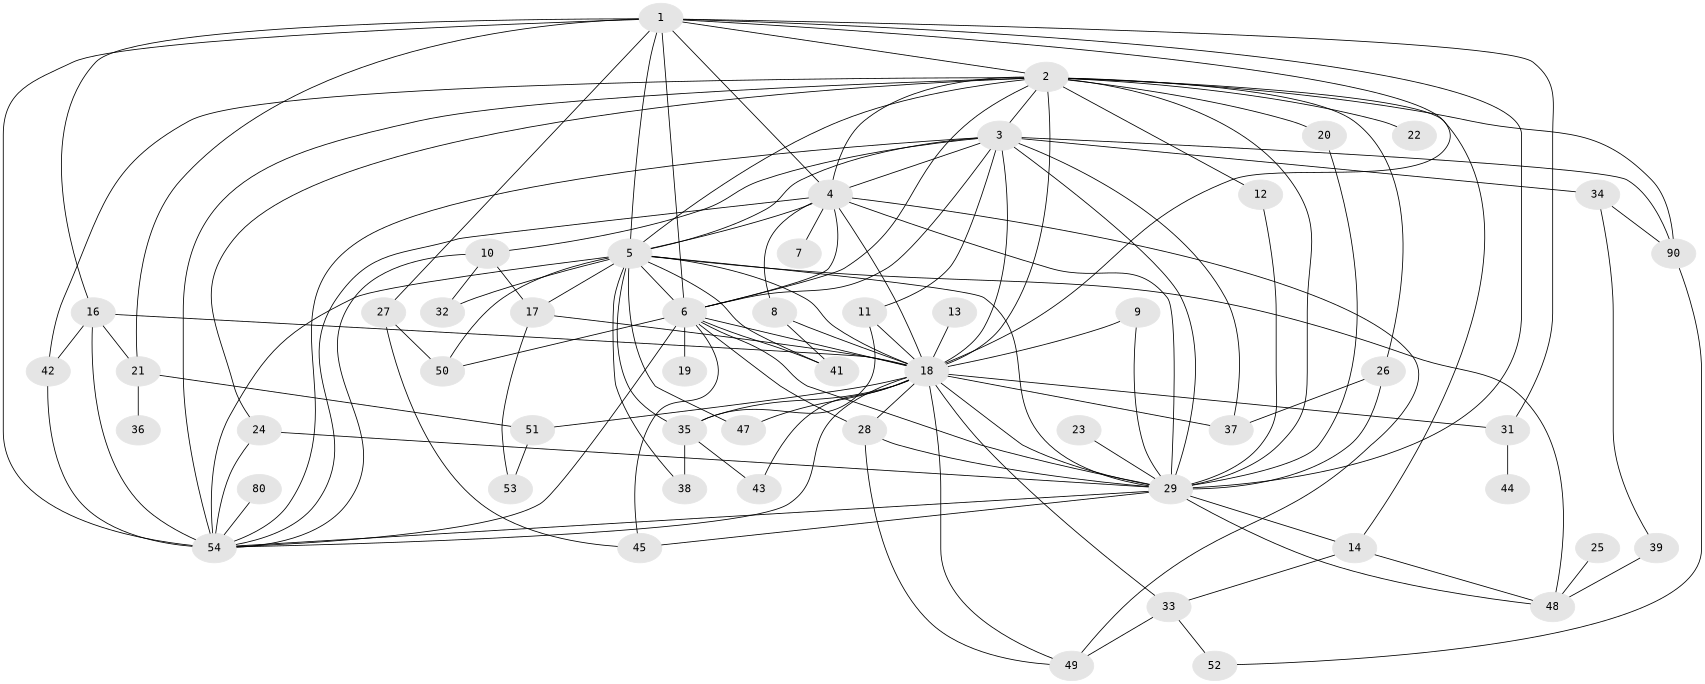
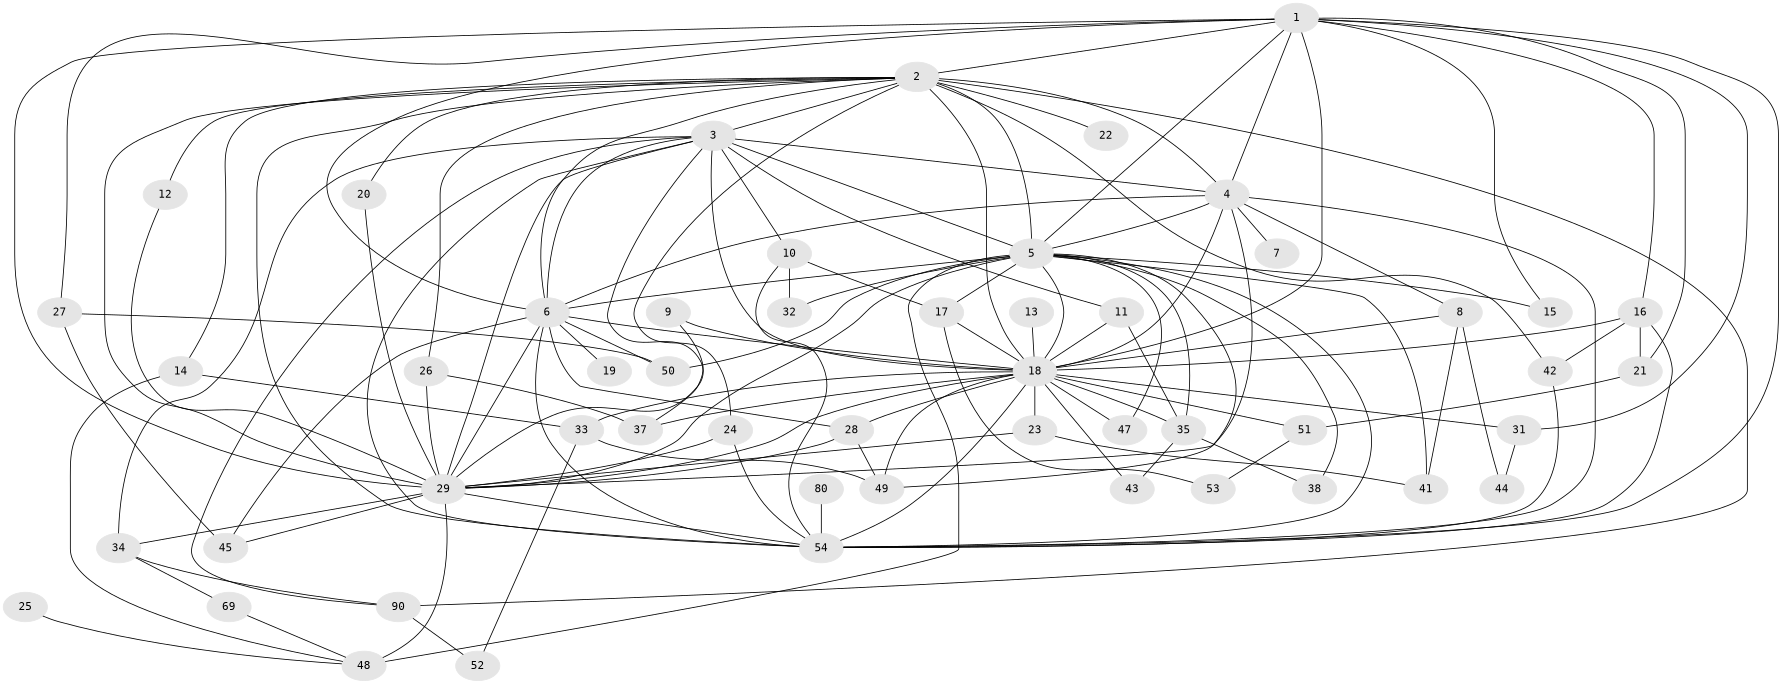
none -> (1550, 312)
(1363, 319) -> (1198, 453)
(761, 342) -> (1230, 462)
none -> (1478, 397)
none -> (1035, 401)
(138, 430) -> none
(1270, 521) -> (281, 518)
(1657, 548) -> (229, 607)
